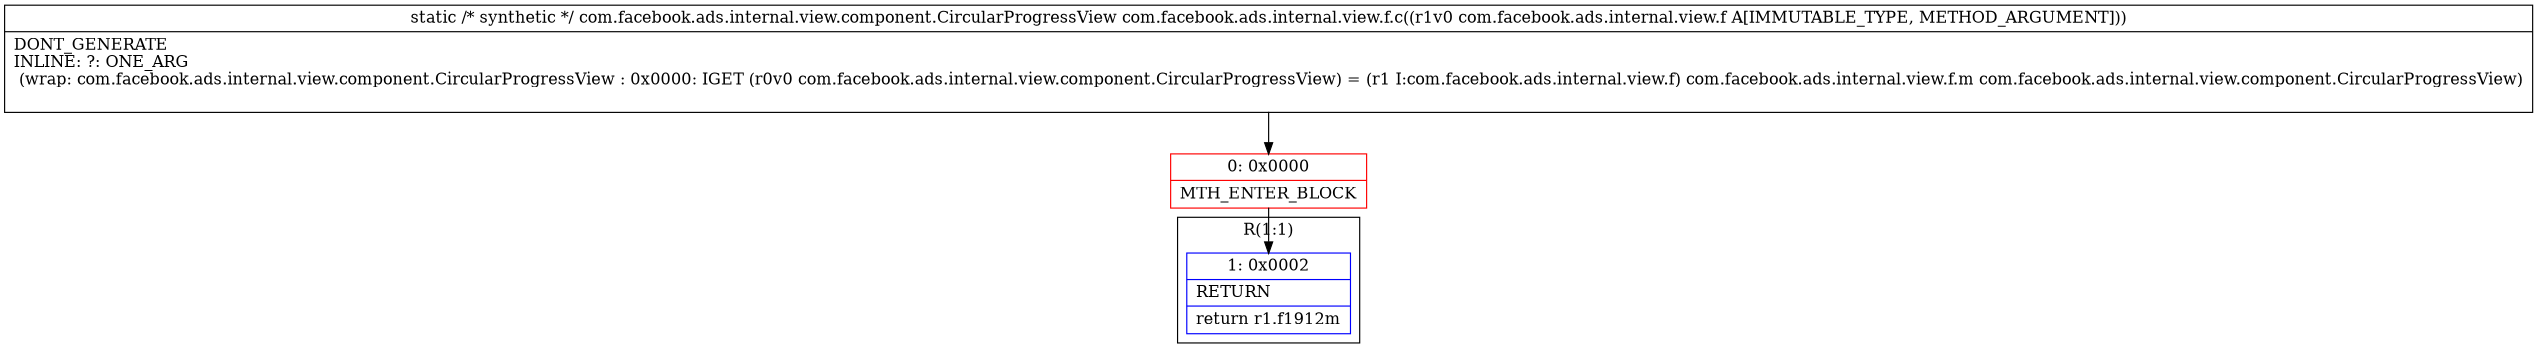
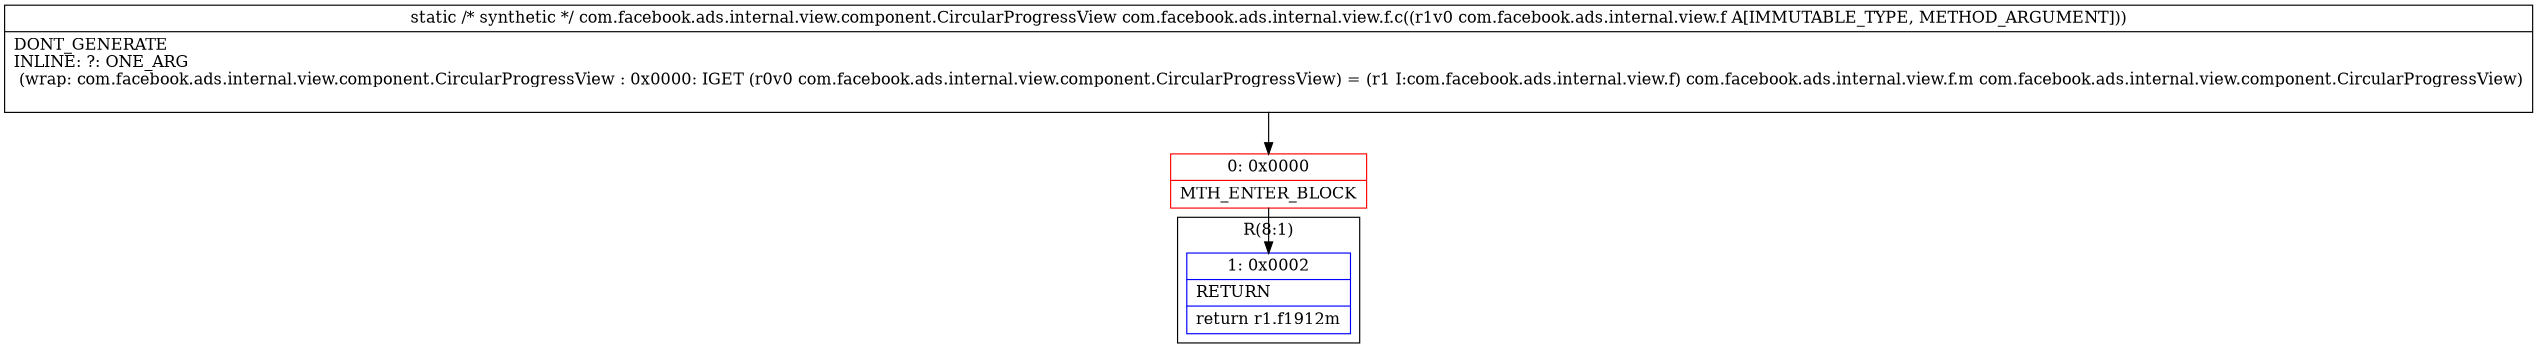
(1269, 231) -> (1269, 231)
